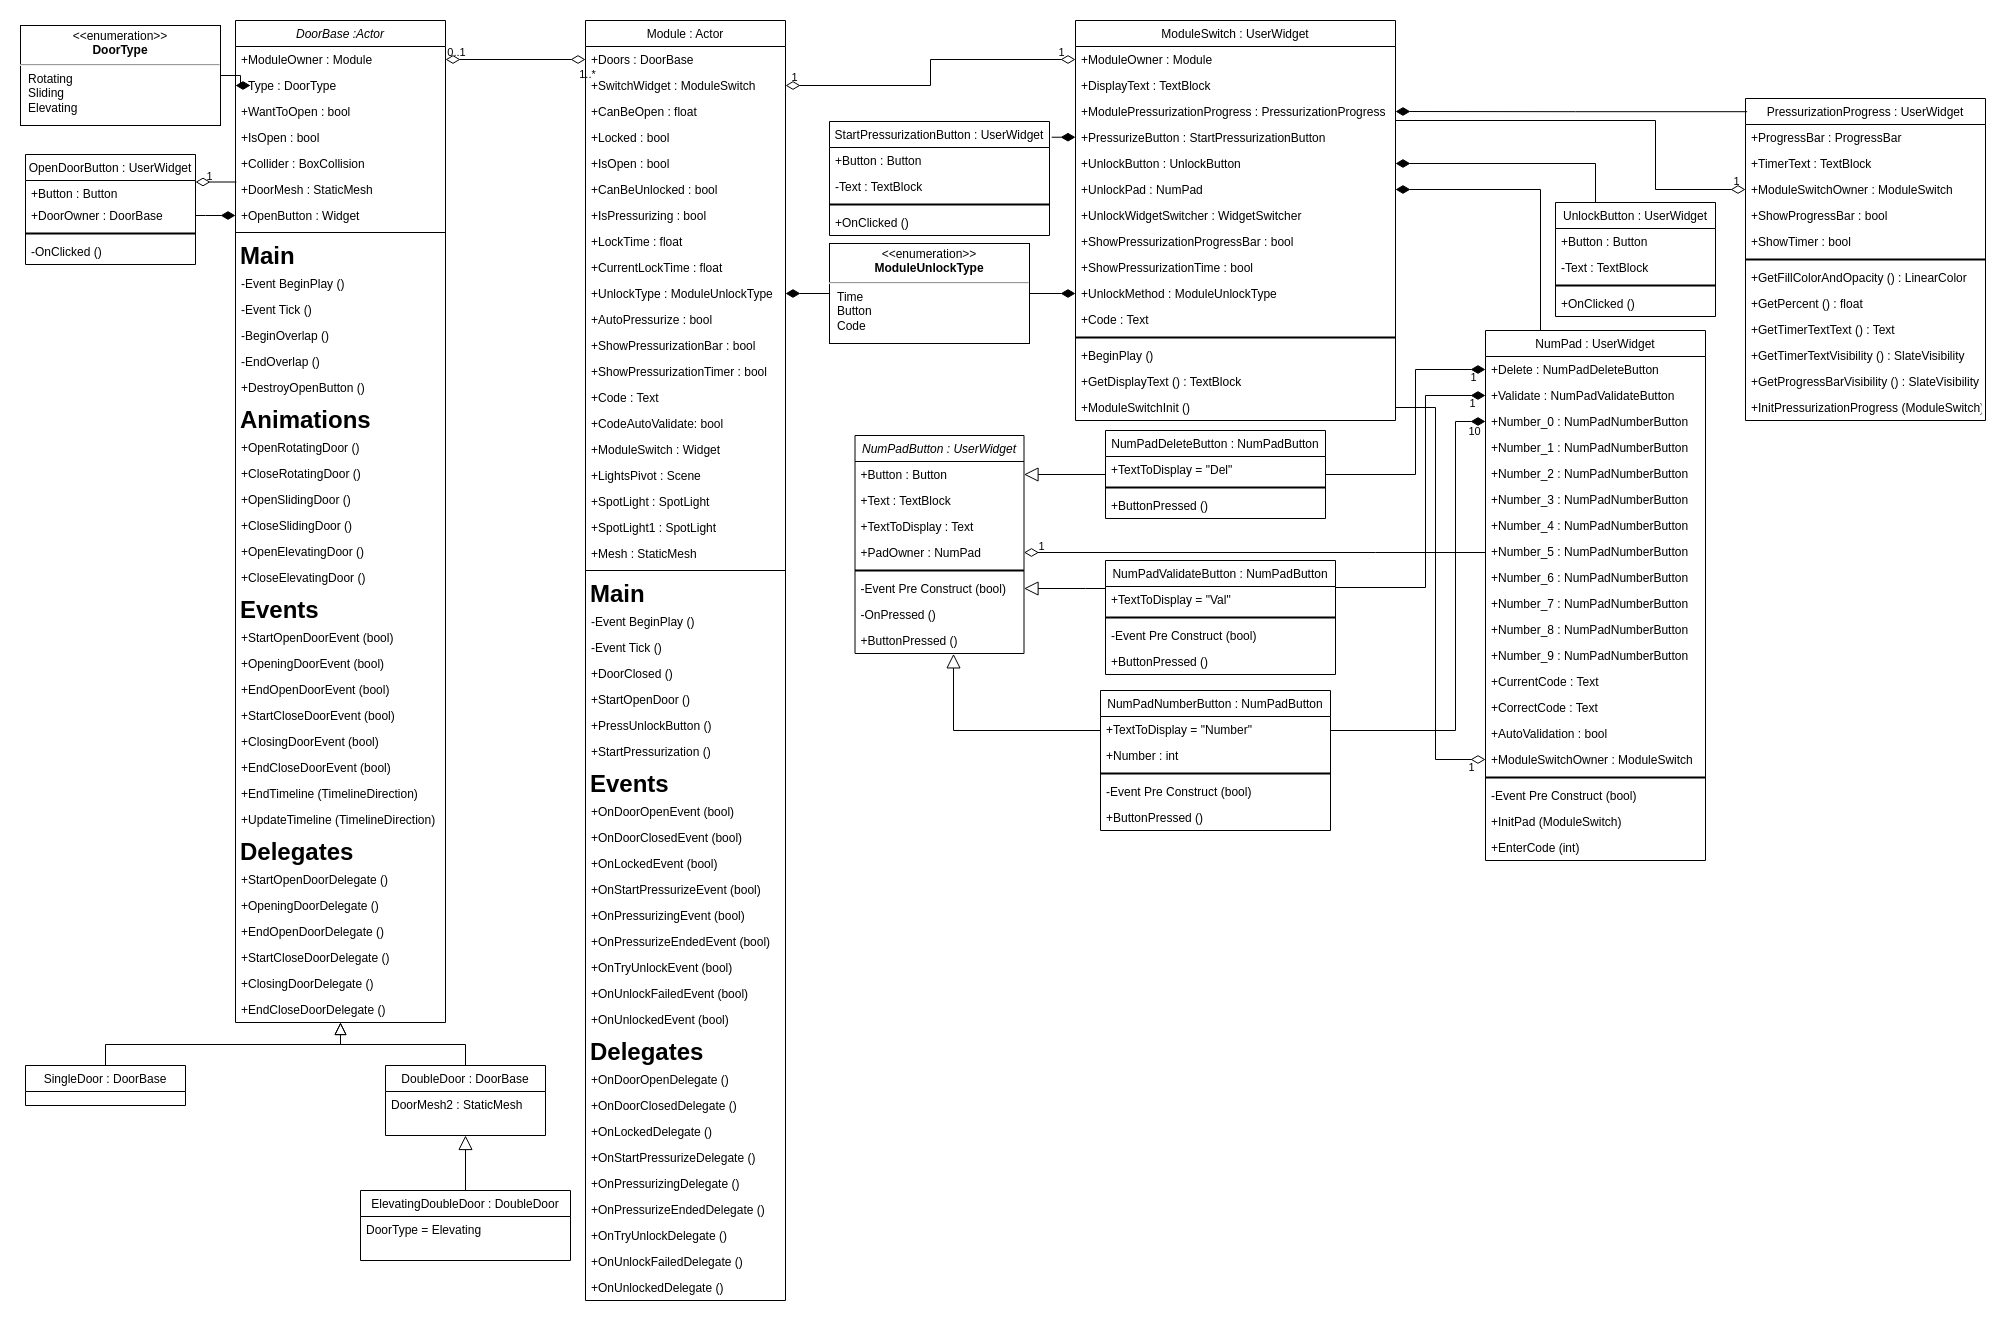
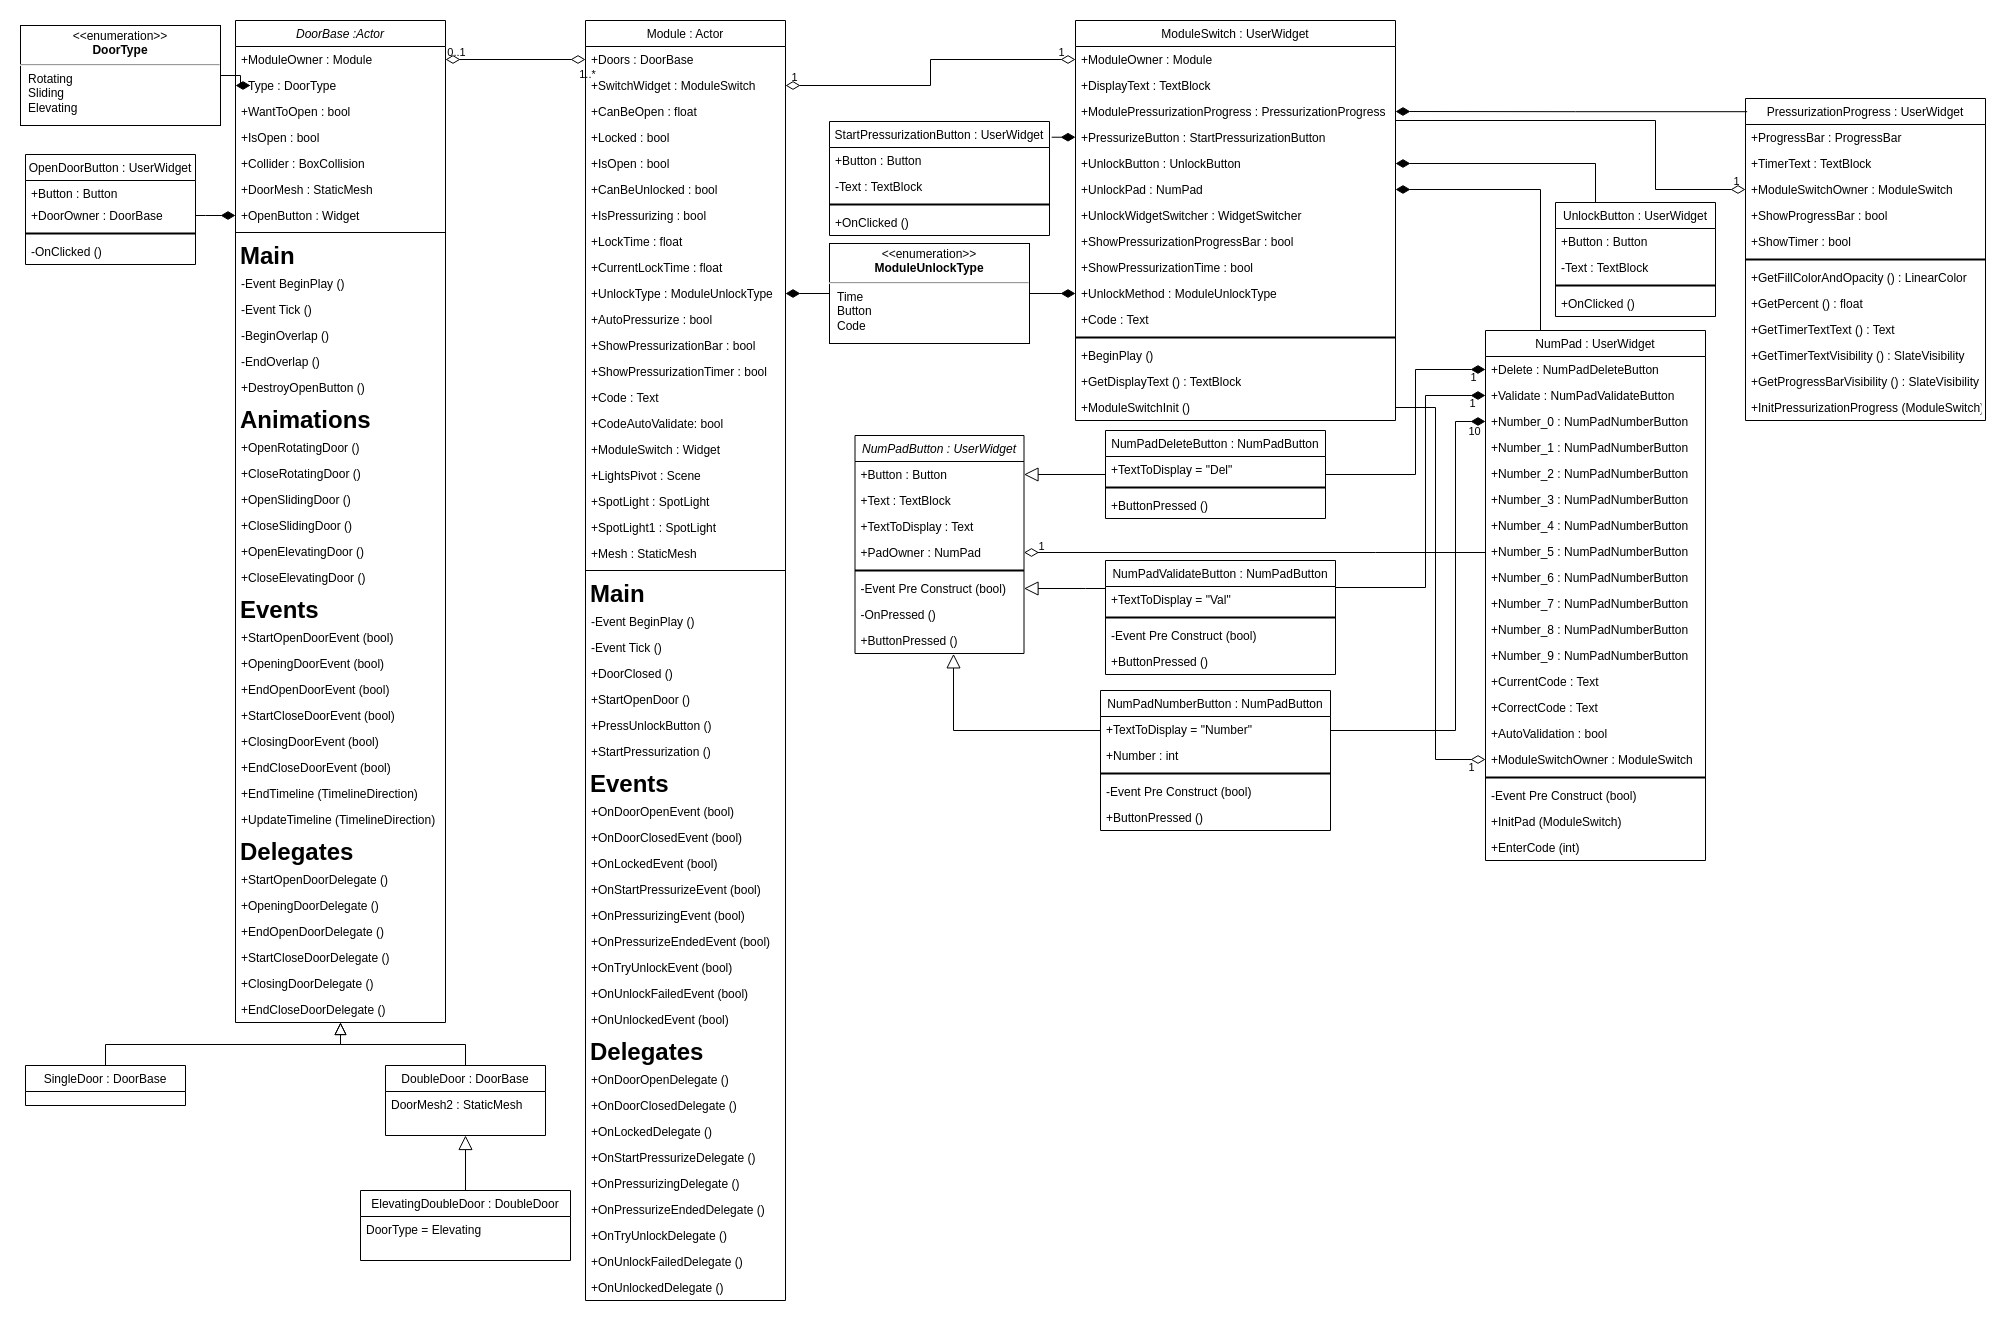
(221, 182) -> none
